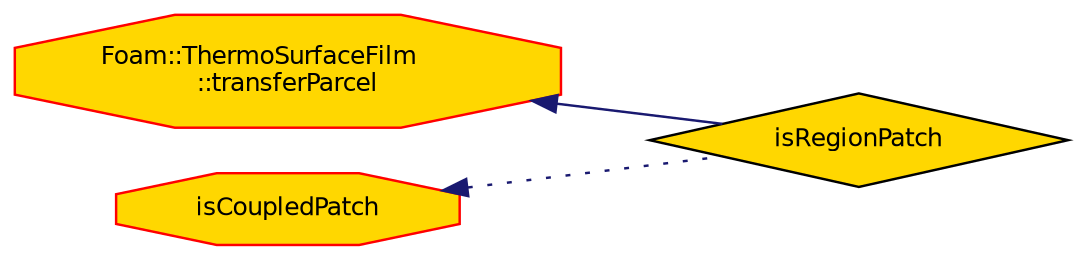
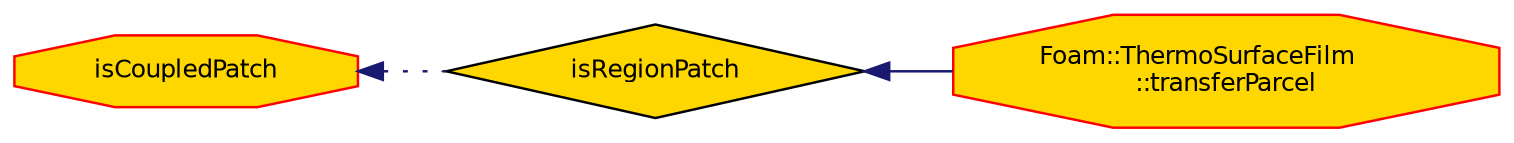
(639, 114) -> (921, 71)
